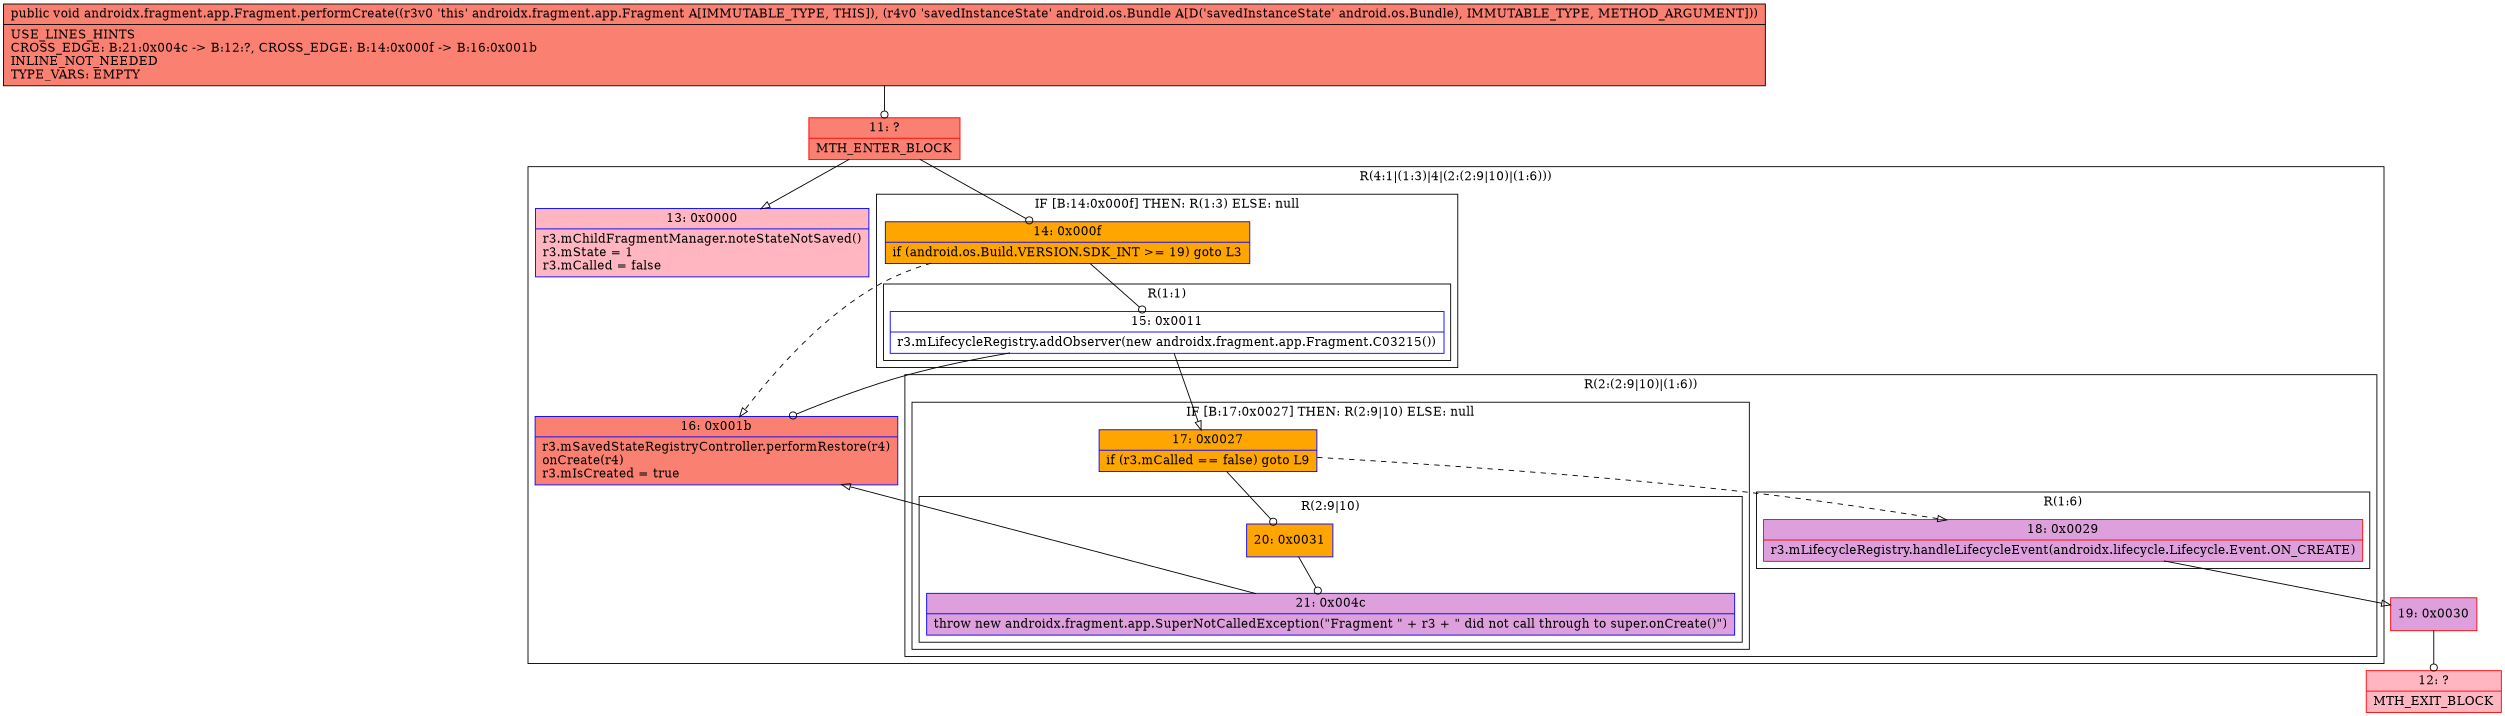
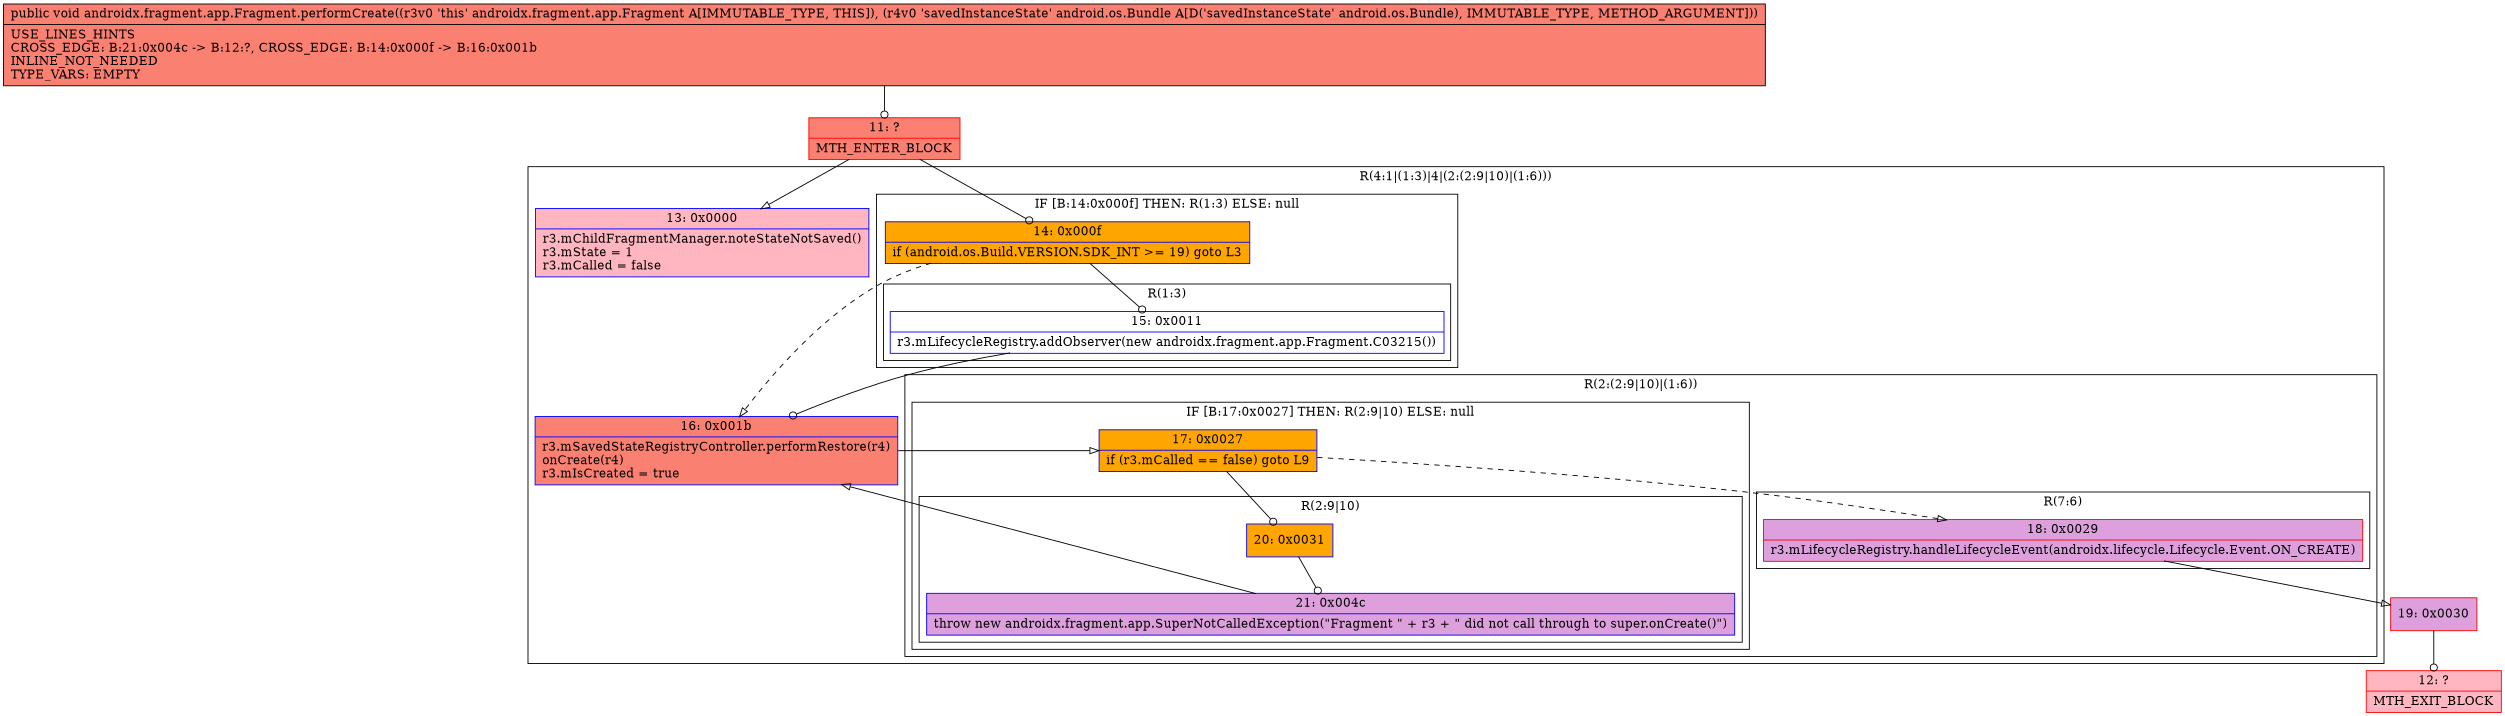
(1167, 294) -> (1167, 294)
(1186, 387) -> (994, 451)
(2063, 502) -> (2063, 502)
